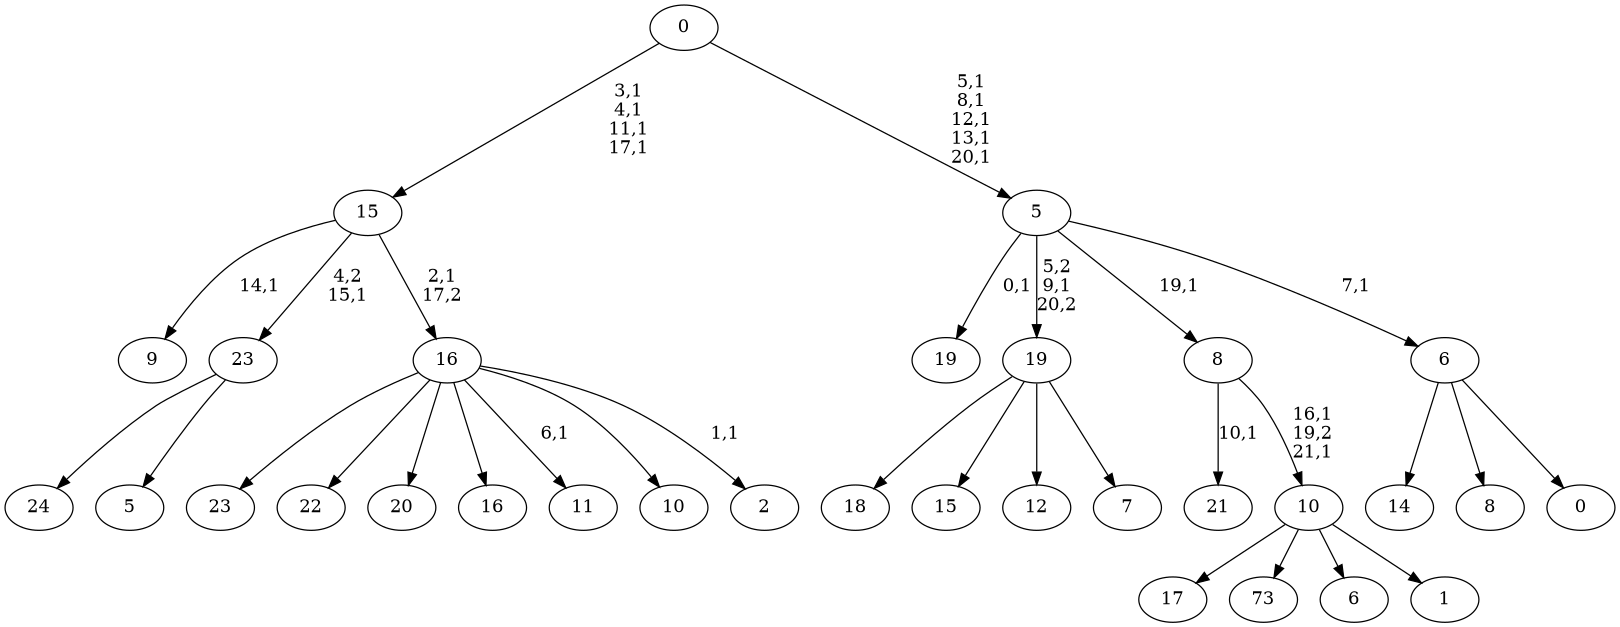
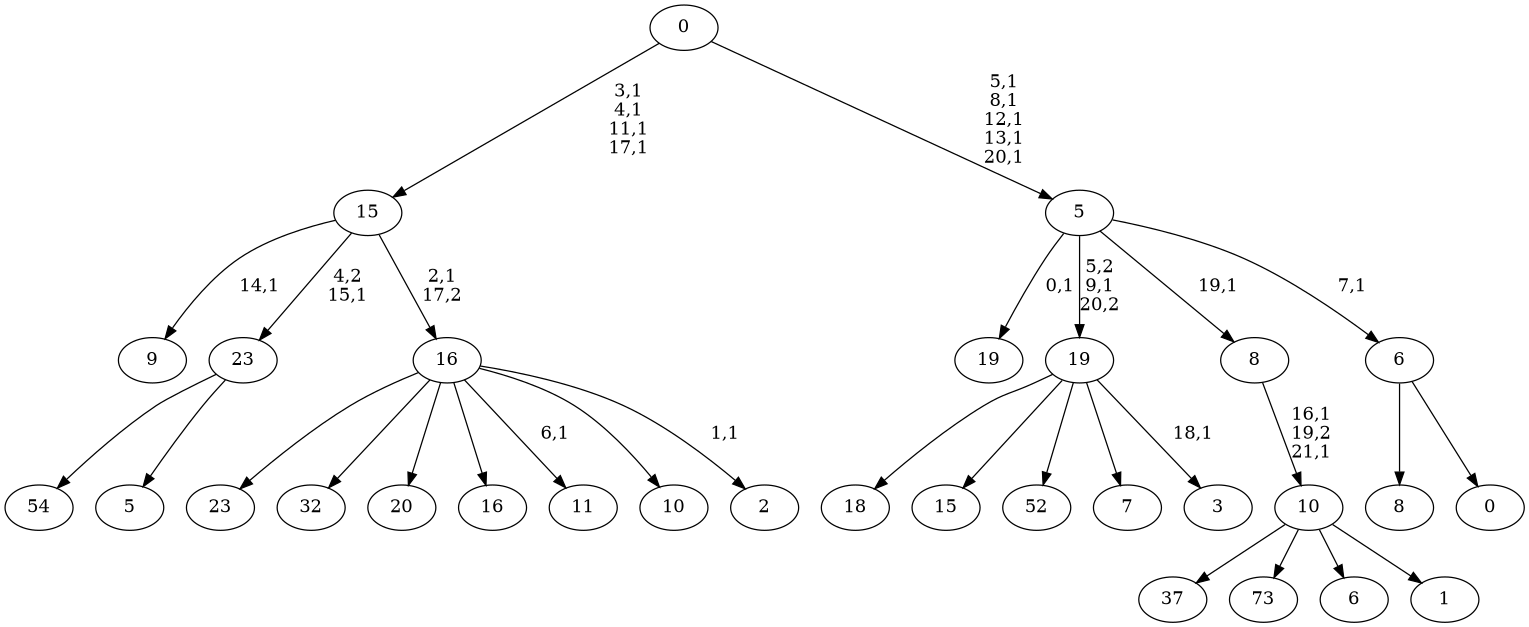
(39, 508) -> (39, 508)
(311, 508) -> (311, 508)
(1037, 508) -> (1037, 508)
none -> (1218, 508)
(1218, 508) -> none
(1400, 508) -> none
(1173, 600) -> (1173, 600)
